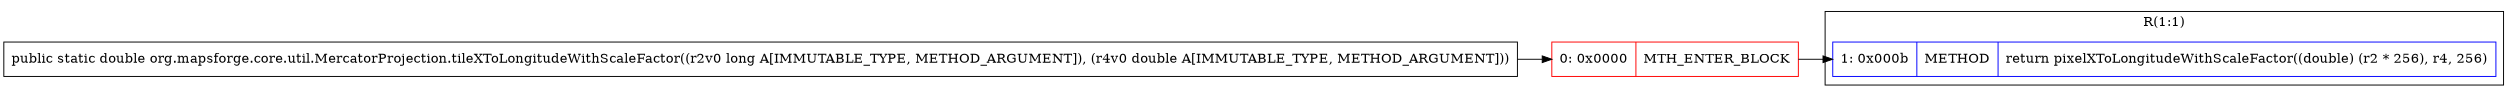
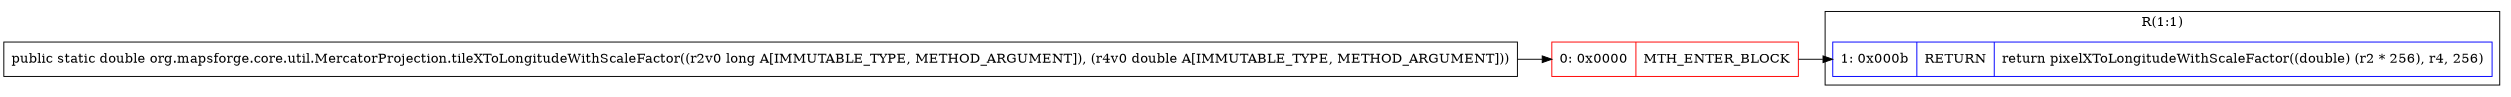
(1957, 59) -> (1956, 59)
